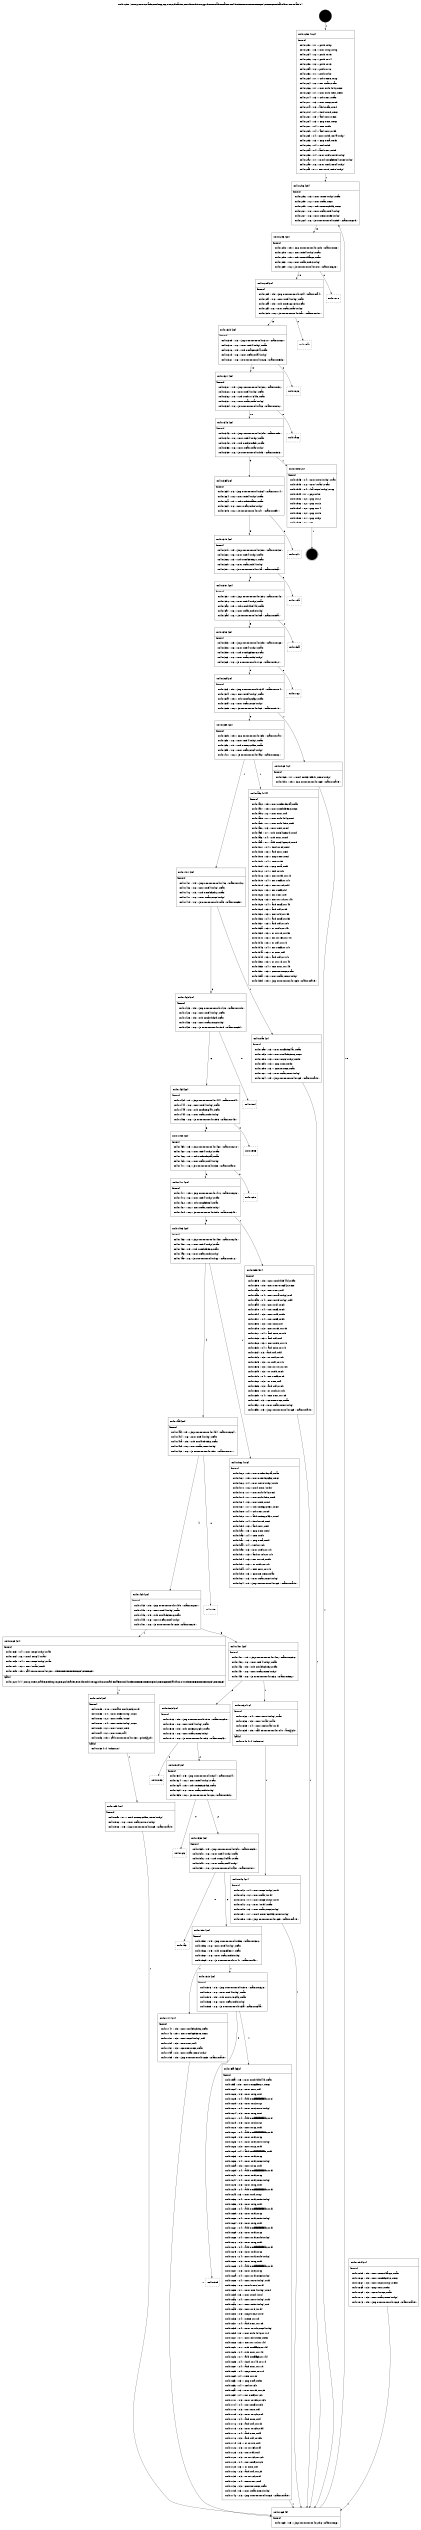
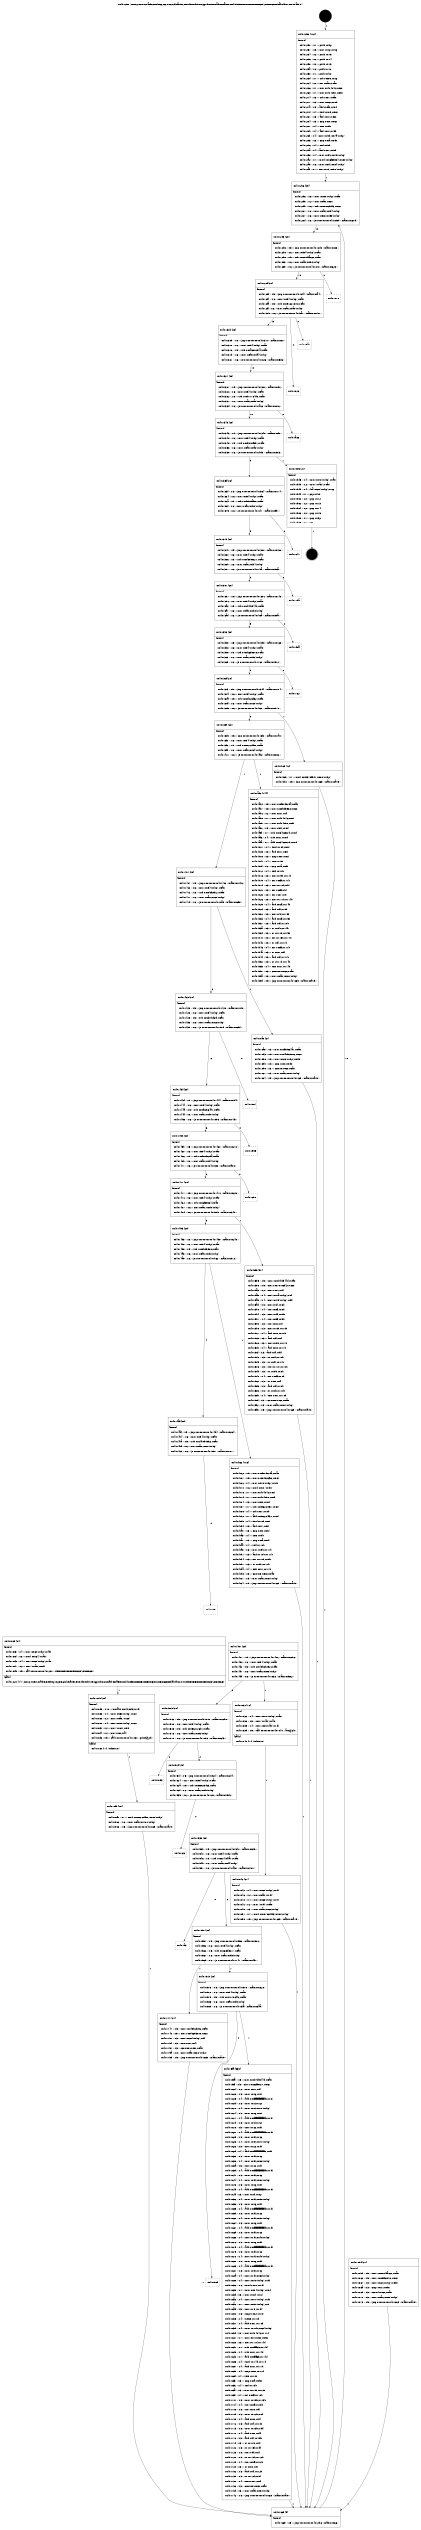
(286, 374) -> (292, 352)
(166, 1610) -> none
(213, 1816) -> none
none -> (303, 2047)
